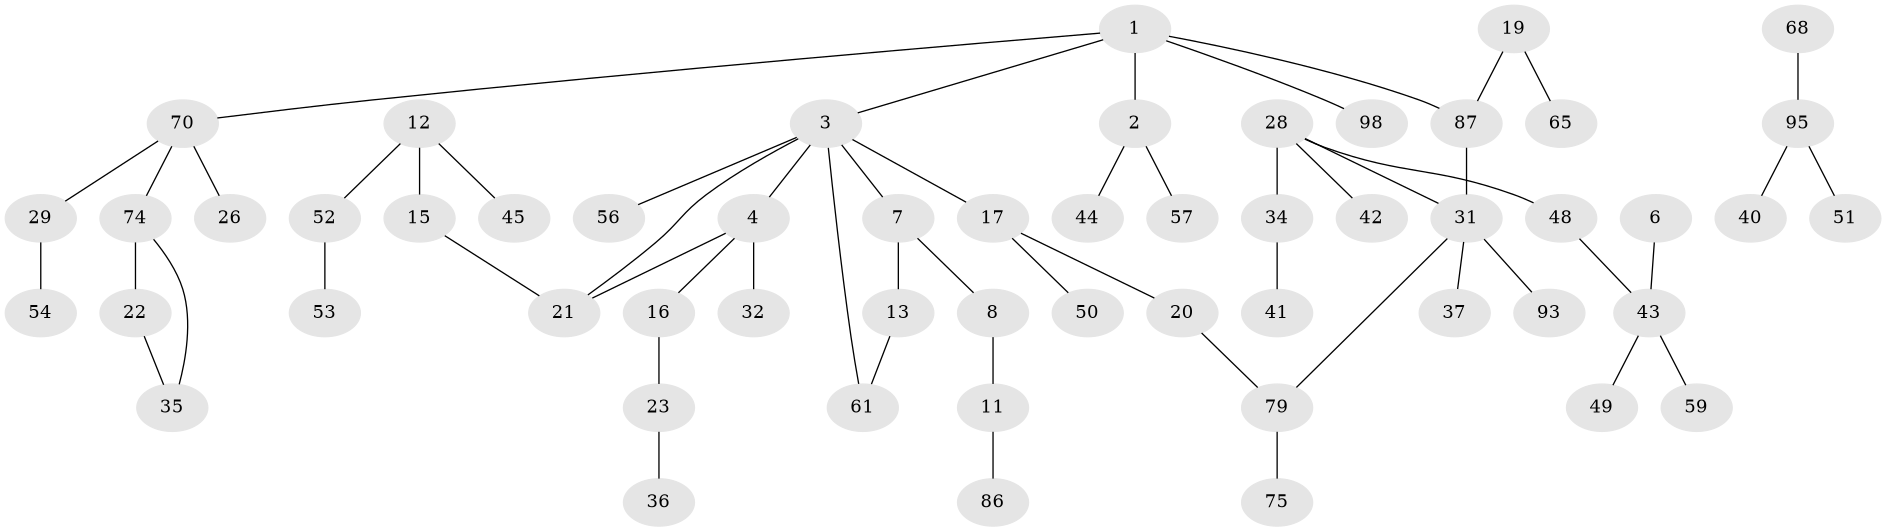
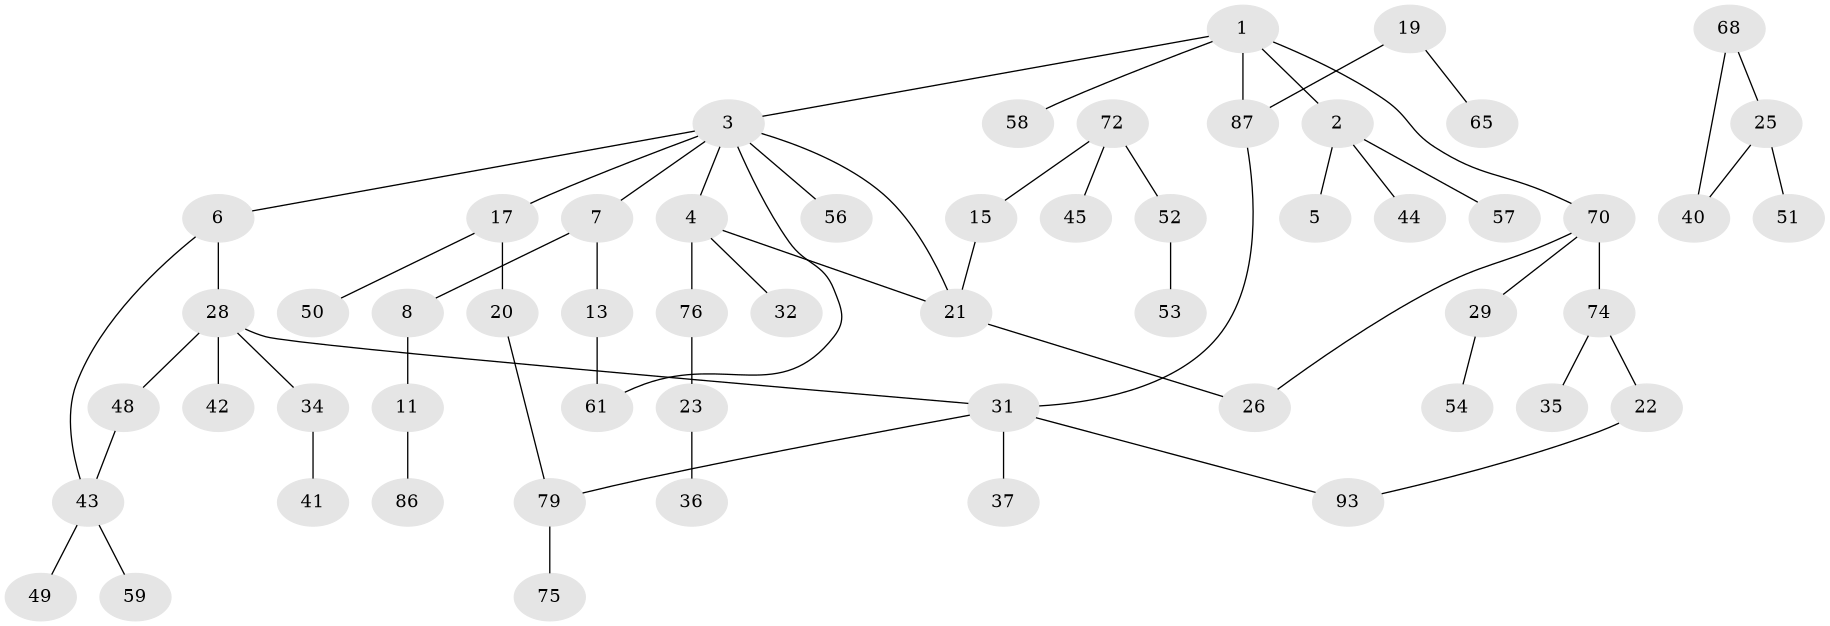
(420, 124) -> (1113, 124)
(1372, 124) -> (1018, 124)
none -> (1712, 124)
(1798, 124) -> (1766, 124)
none -> (473, 171)
none -> (1315, 218)
none -> (218, 266)
(659, 313) -> (692, 313)
(154, 360) -> (1502, 463)
none -> (1106, 360)
